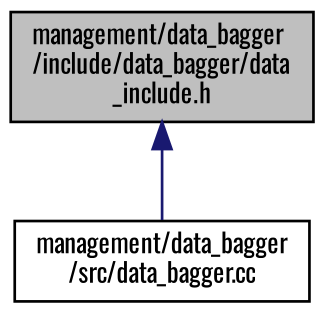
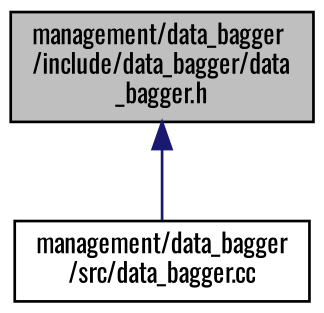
(162, 67) -> (162, 67)
